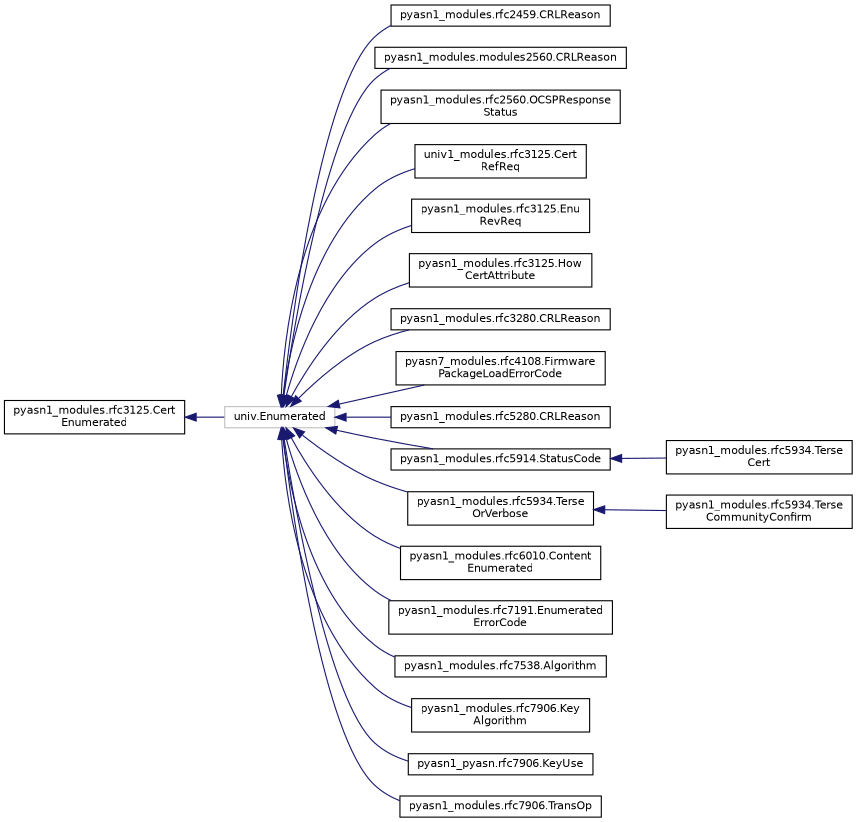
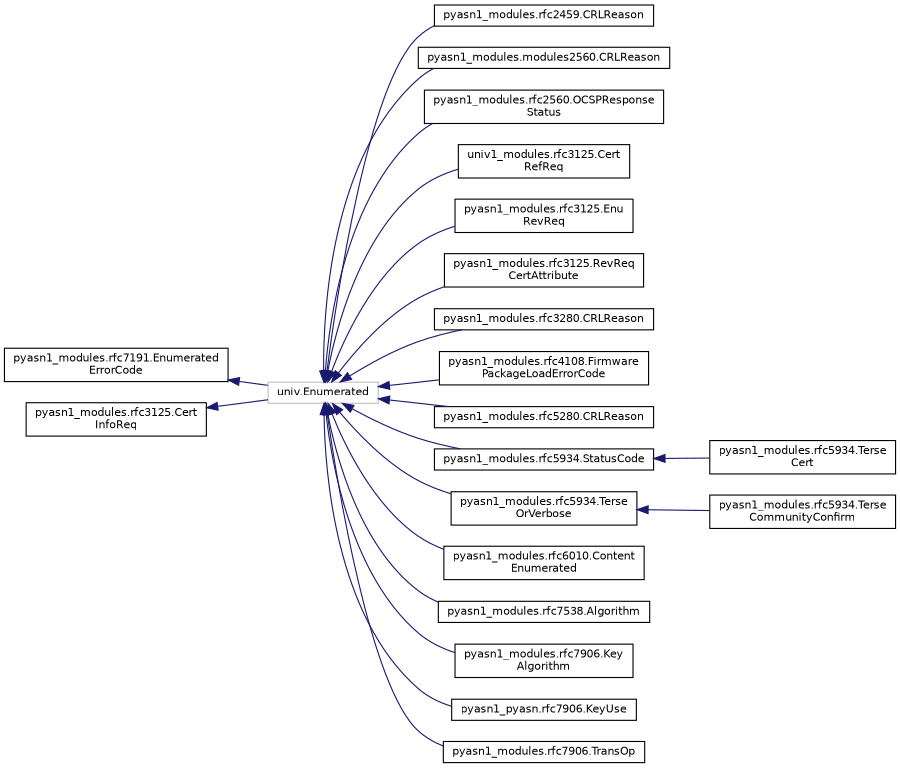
(501, 270) -> (544, 270)
(501, 368) -> (544, 368)
(95, 417) -> (116, 419)
(501, 459) -> (544, 459)
(324, 530) -> (254, 383)
